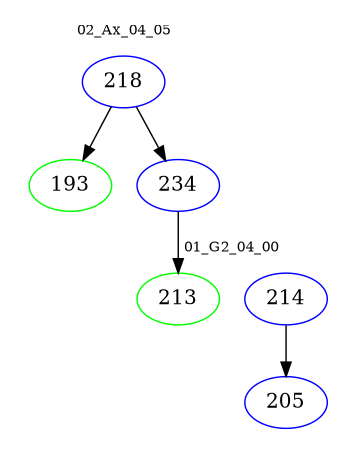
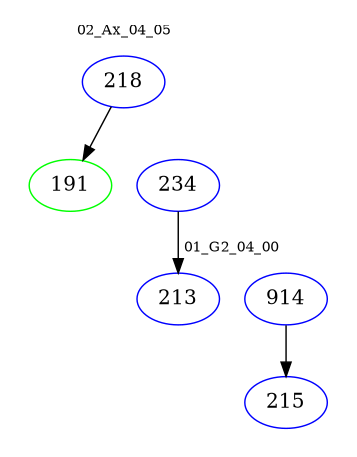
(147, 127) -> none
(70, 185) -> (70, 185)
(178, 299) -> (178, 299)
(286, 299) -> (286, 299)
(286, 402) -> (286, 402)
